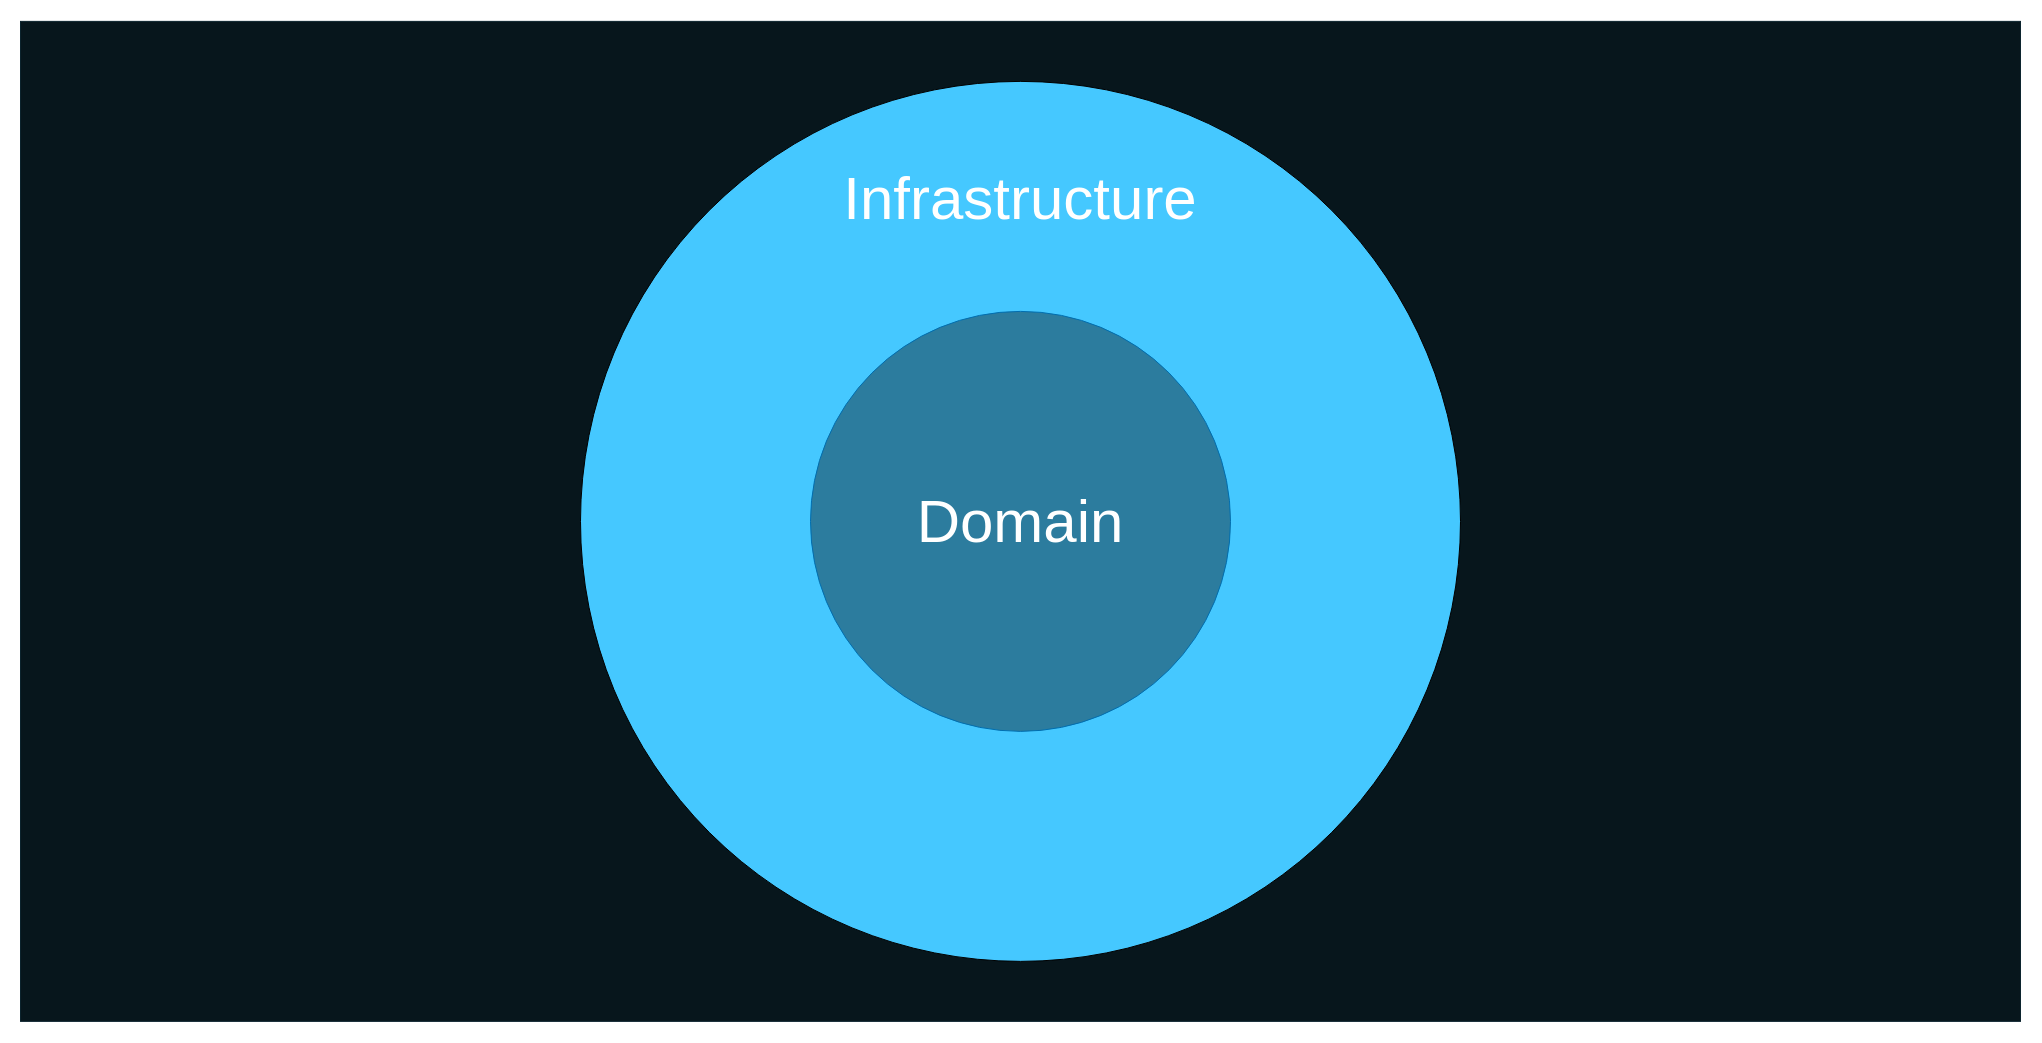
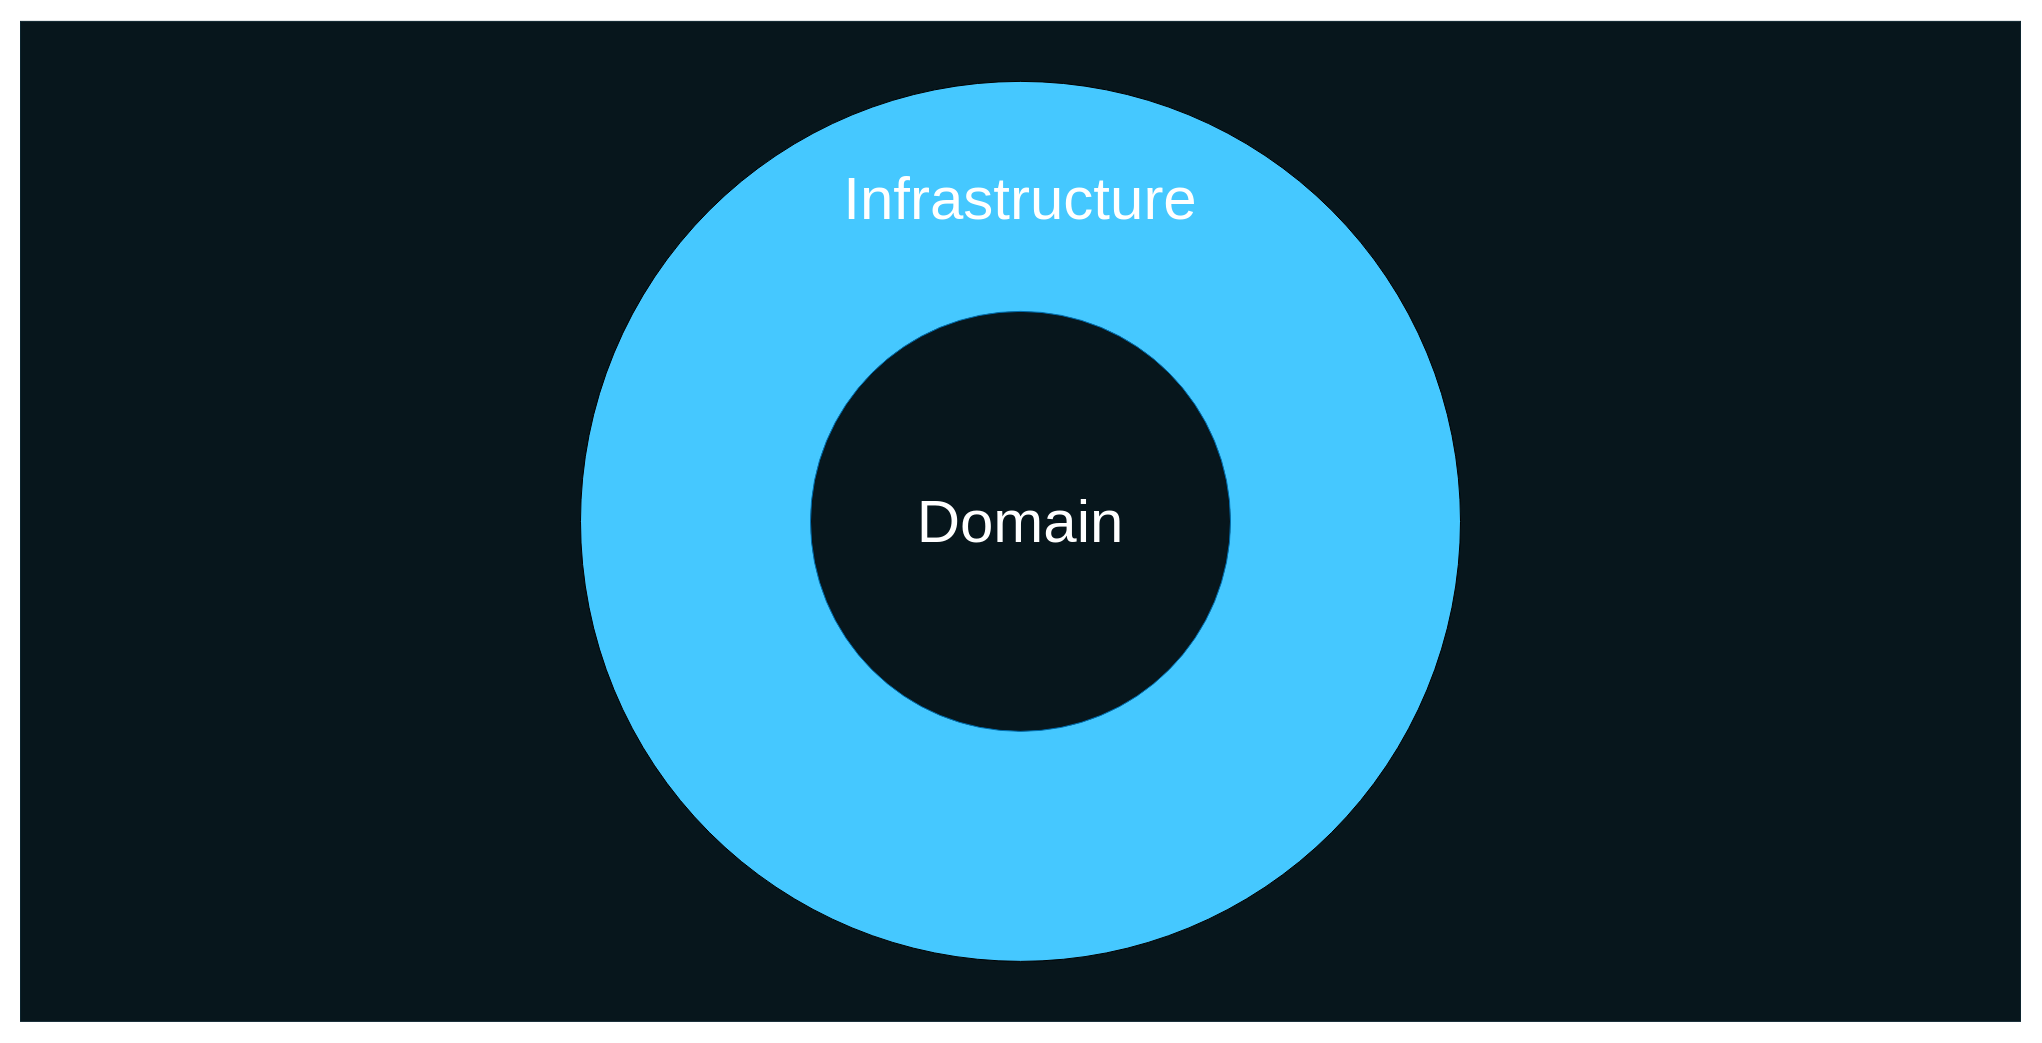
(1021, 521) -> (1021, 521)
